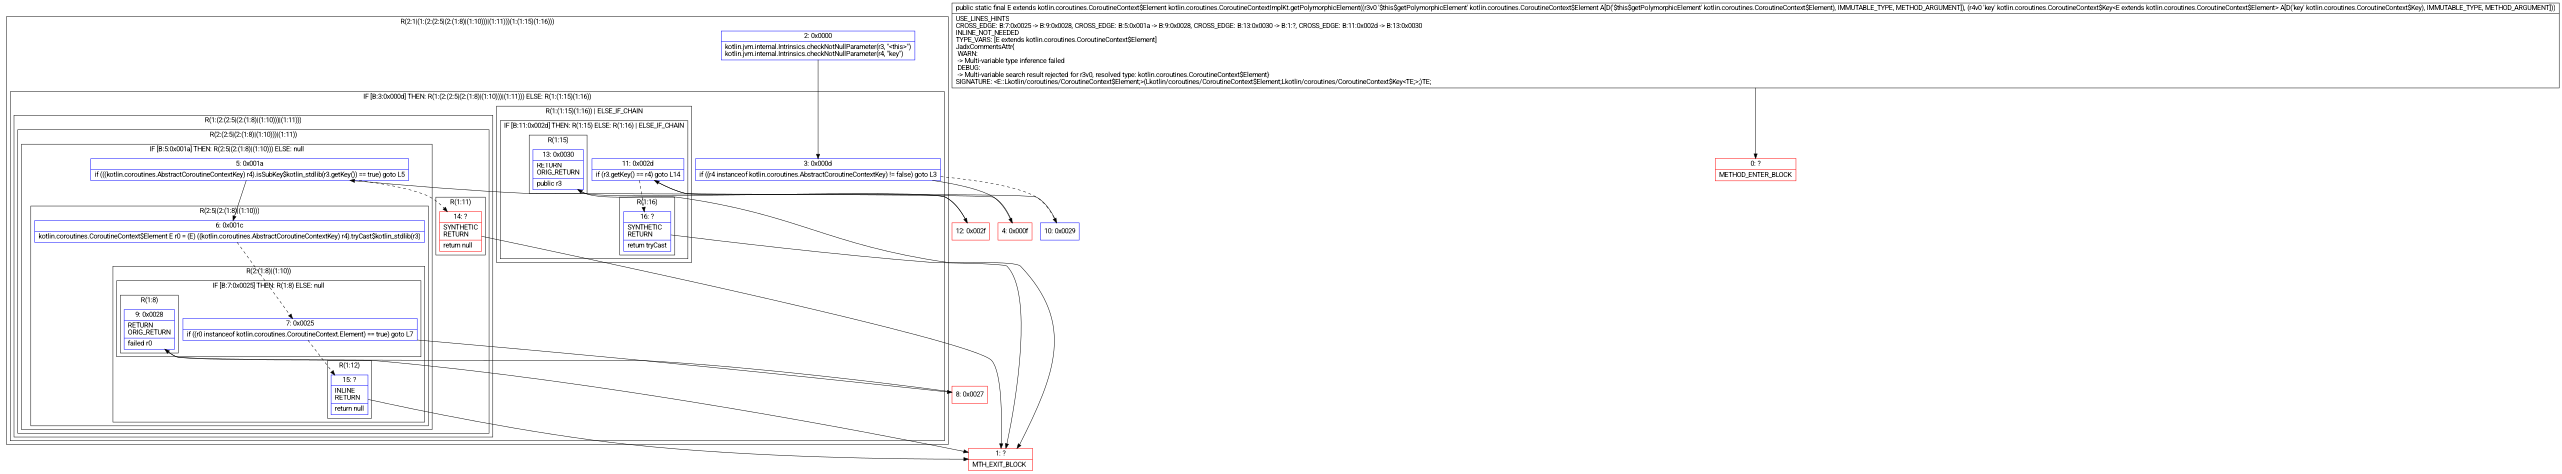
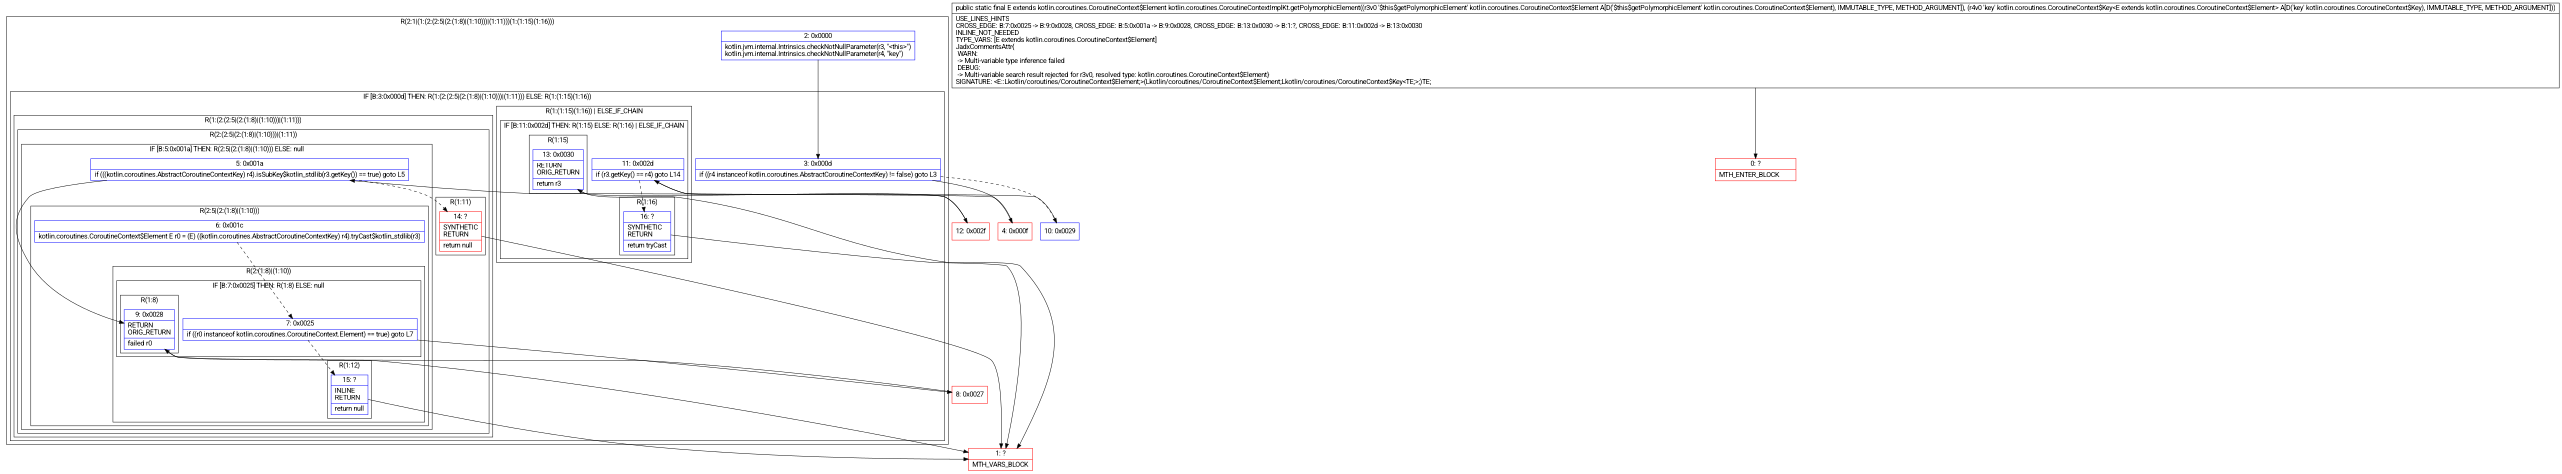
(1756, 175) -> (1749, 175)
(549, 184) -> (549, 184)
(240, 198) -> (25, 256)
(999, 465) -> (1001, 465)
